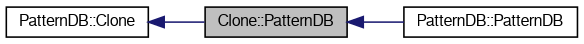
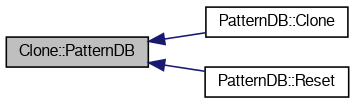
(185, 22) -> (185, 36)
(491, 22) -> (277, 82)
